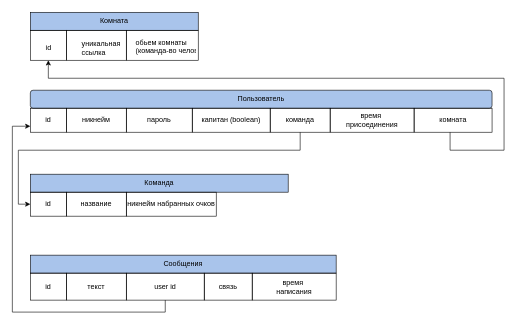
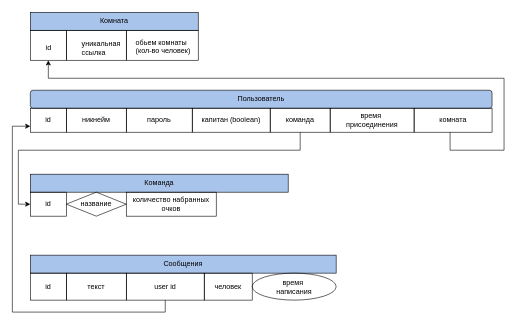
(161, 43) -> (161, 43)
(96, 204) -> (96, 204)
(171, 204) -> (171, 204)
(228, 287) -> (228, 287)
(294, 287) -> (294, 287)
